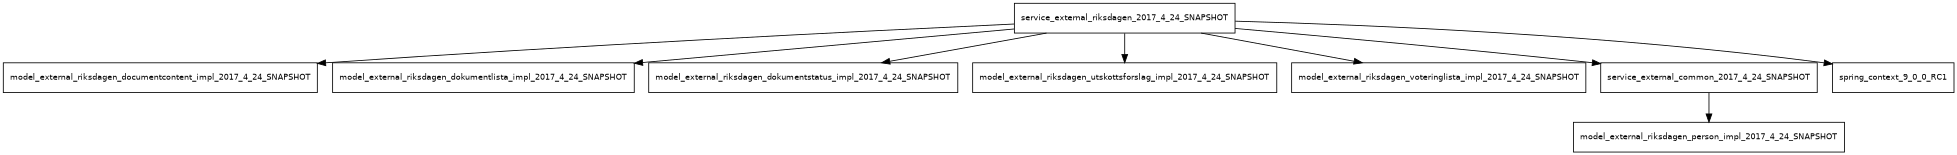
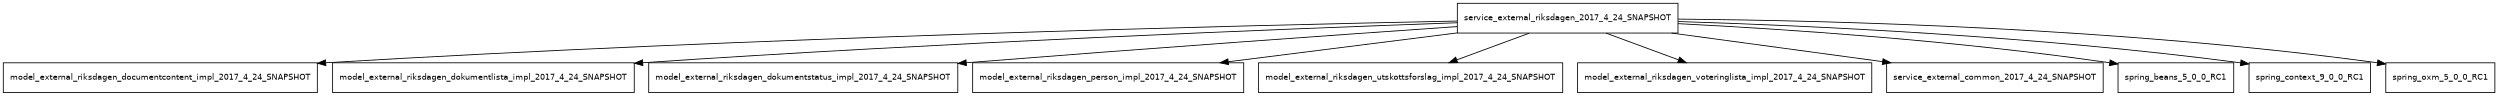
none -> (2176, 78)
none -> (2440, 78)
(1709, 103) -> (1343, 47)
